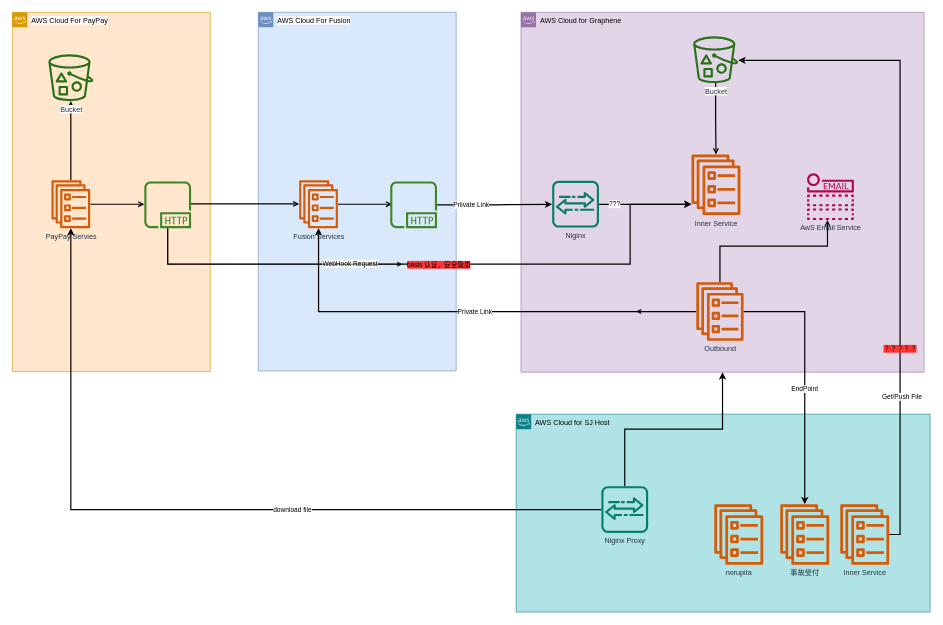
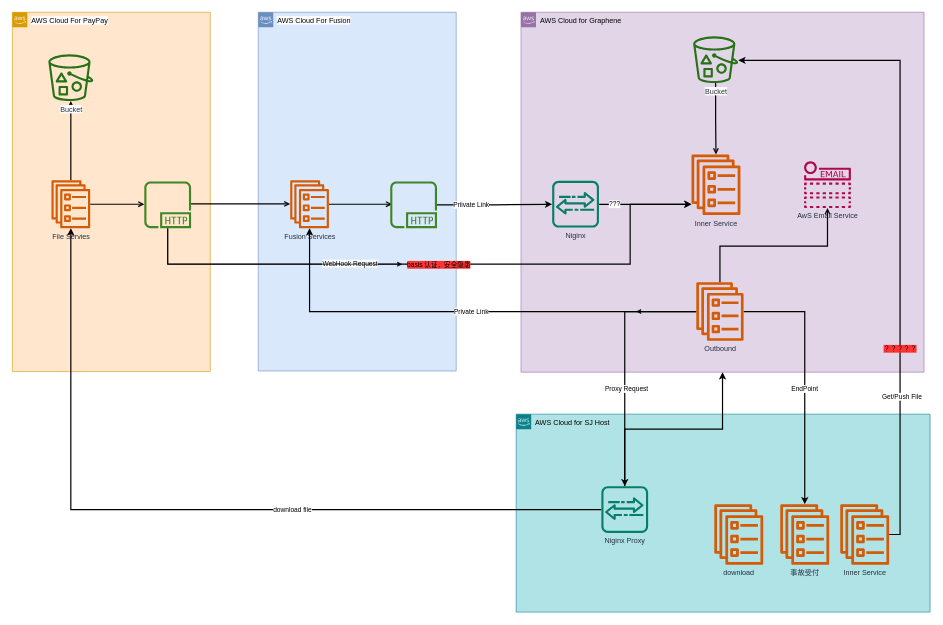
(831, 197) -> (828, 185)
(319, 204) -> (310, 204)
(71, 237) -> (71, 237)
none -> (625, 370)
(739, 573) -> (739, 573)
